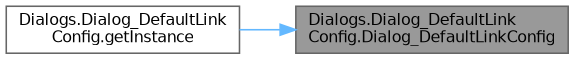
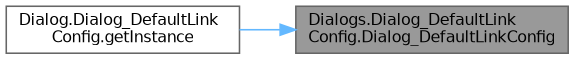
(123, 30) -> (123, 30)
